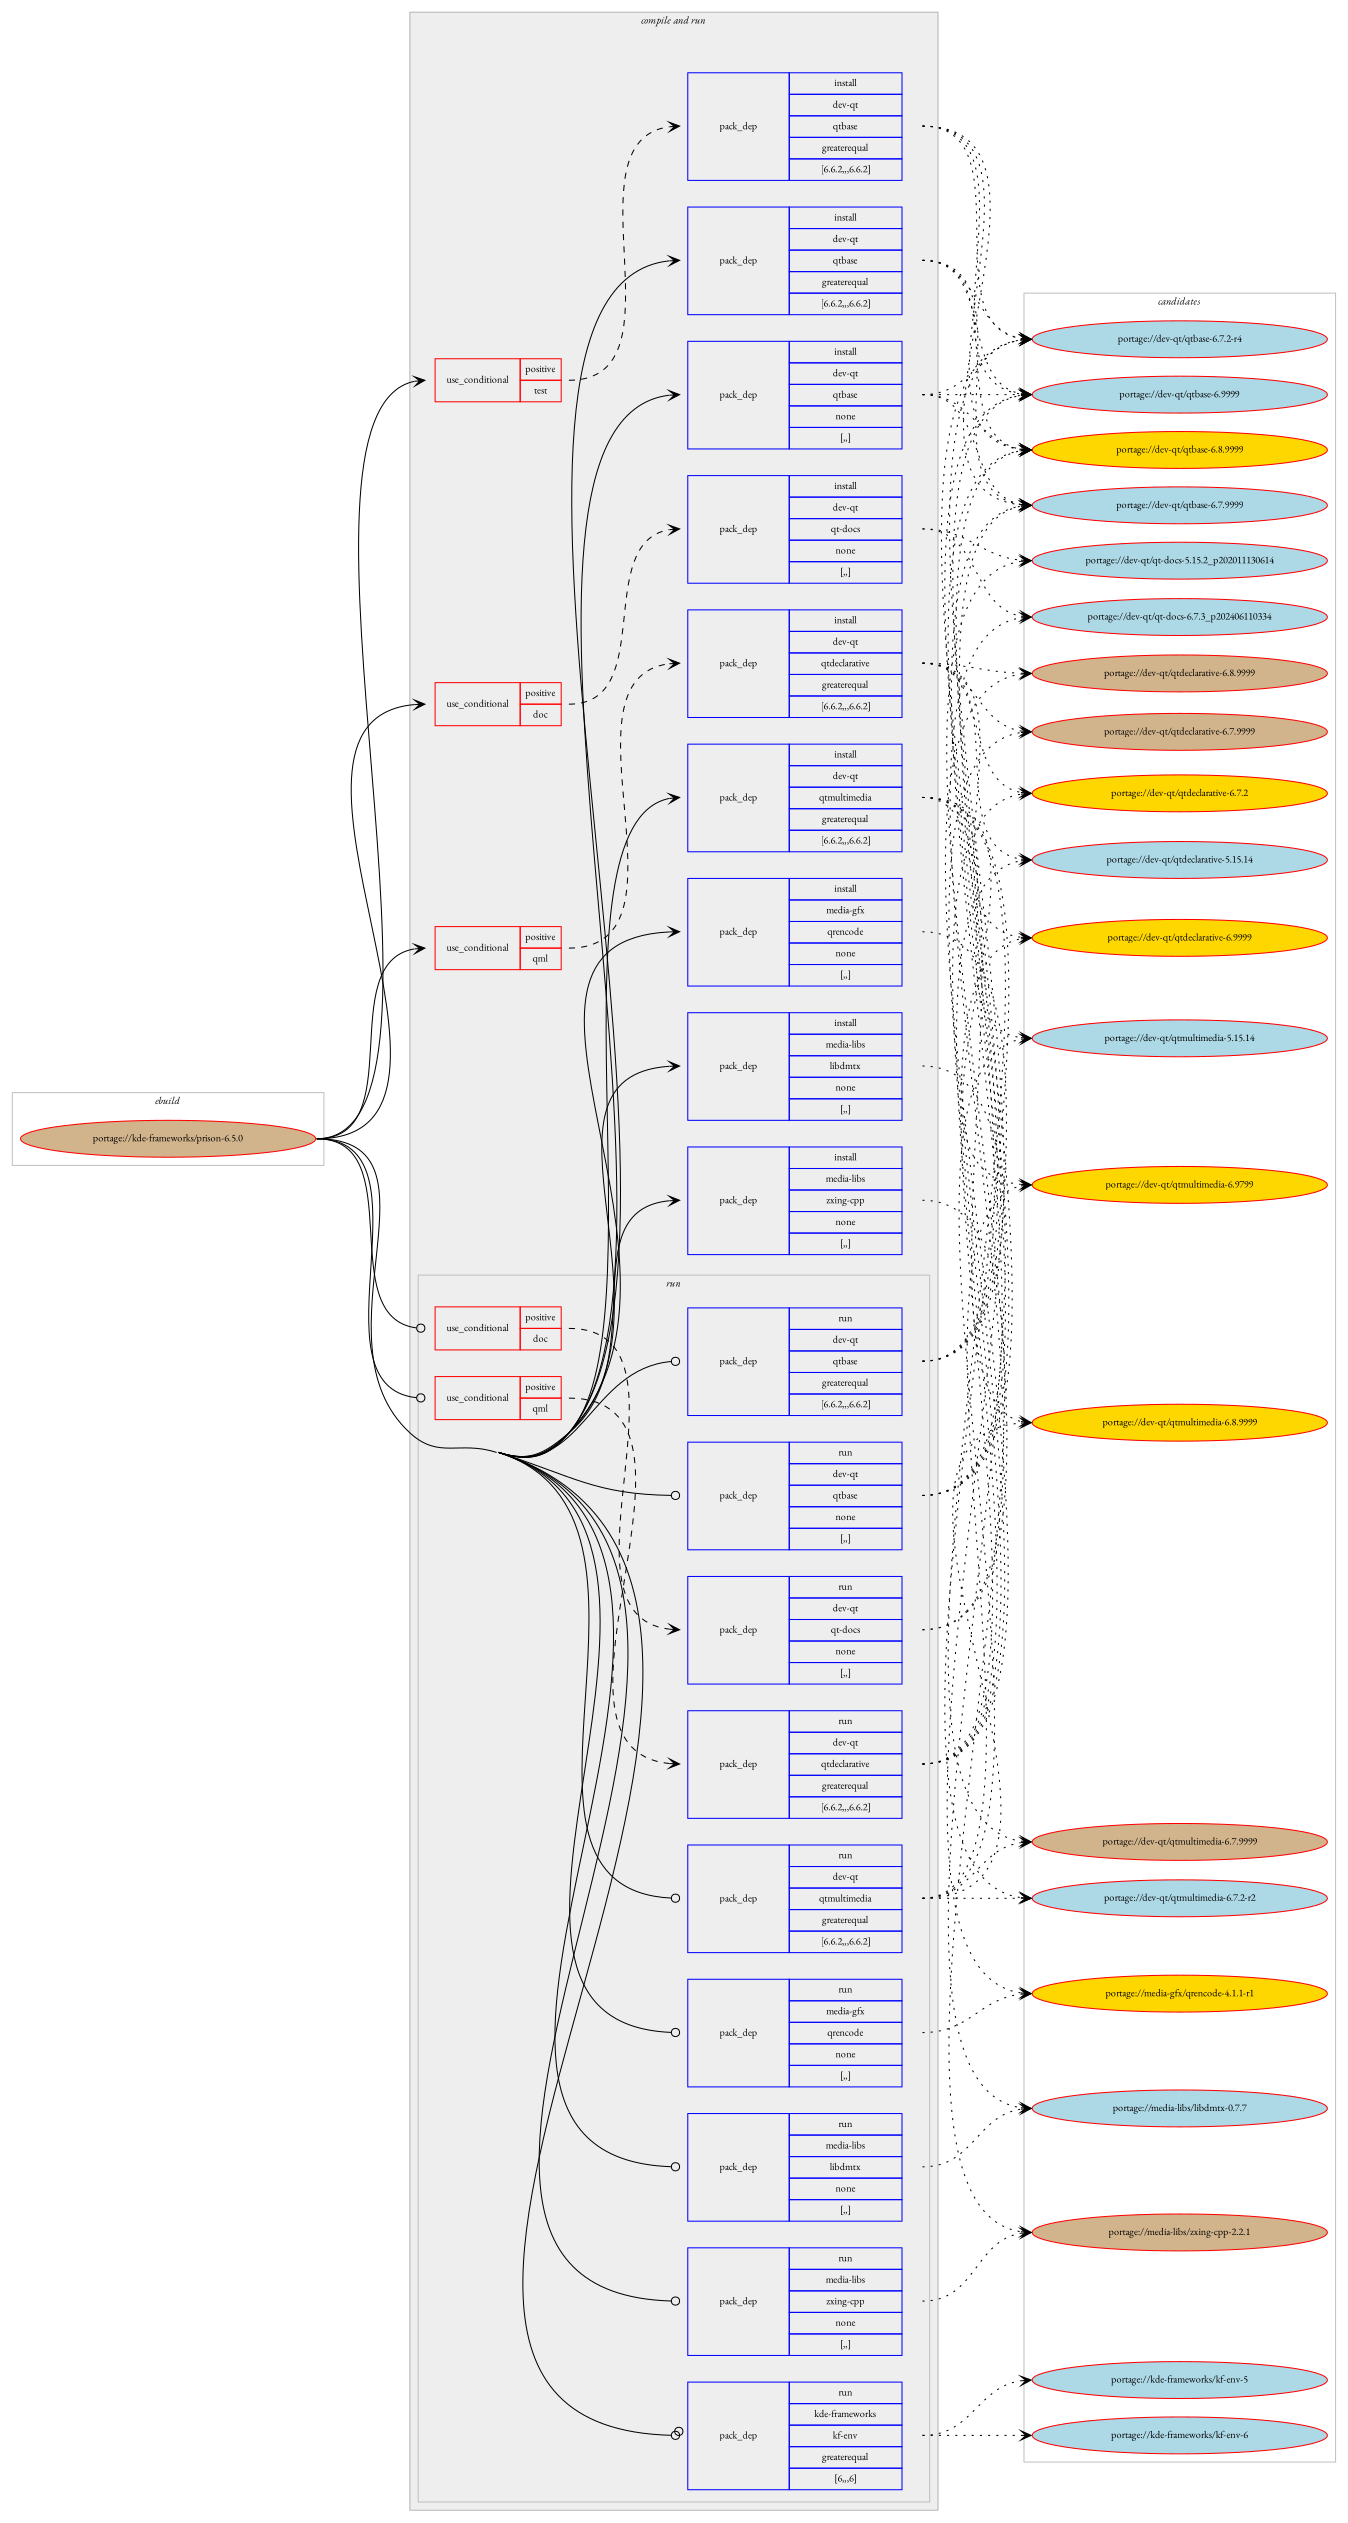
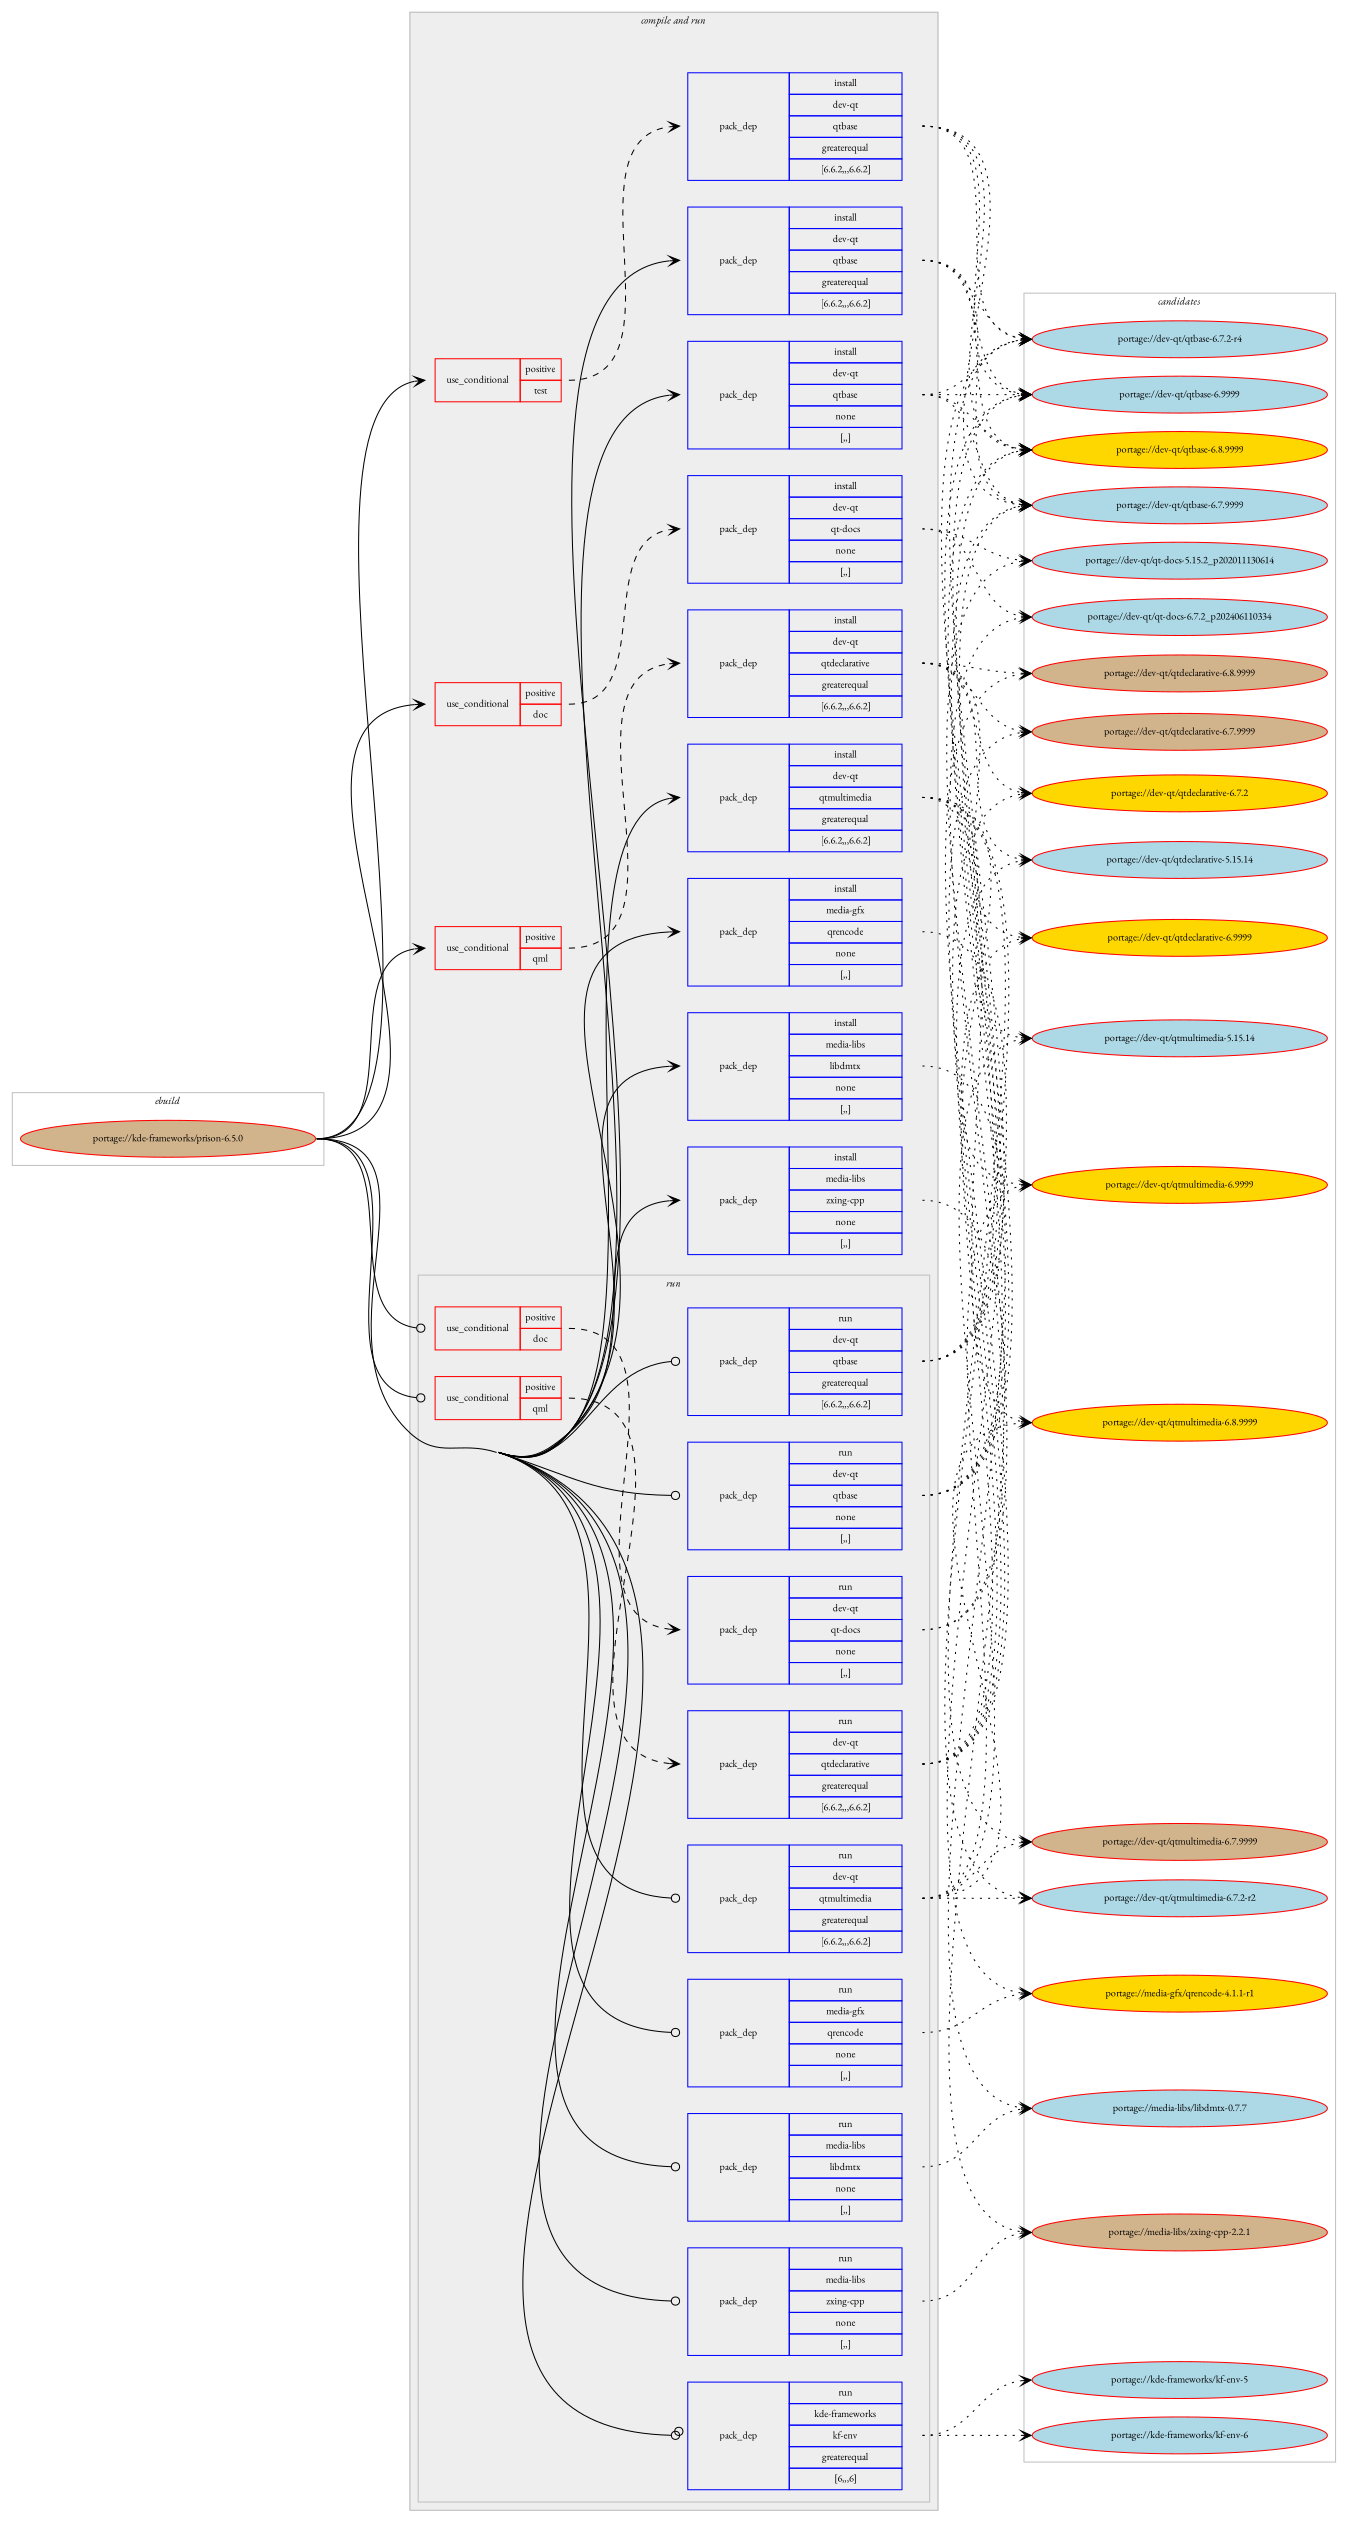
(1180, 617) -> (1180, 617)
(1180, 1185) -> (1180, 1185)
